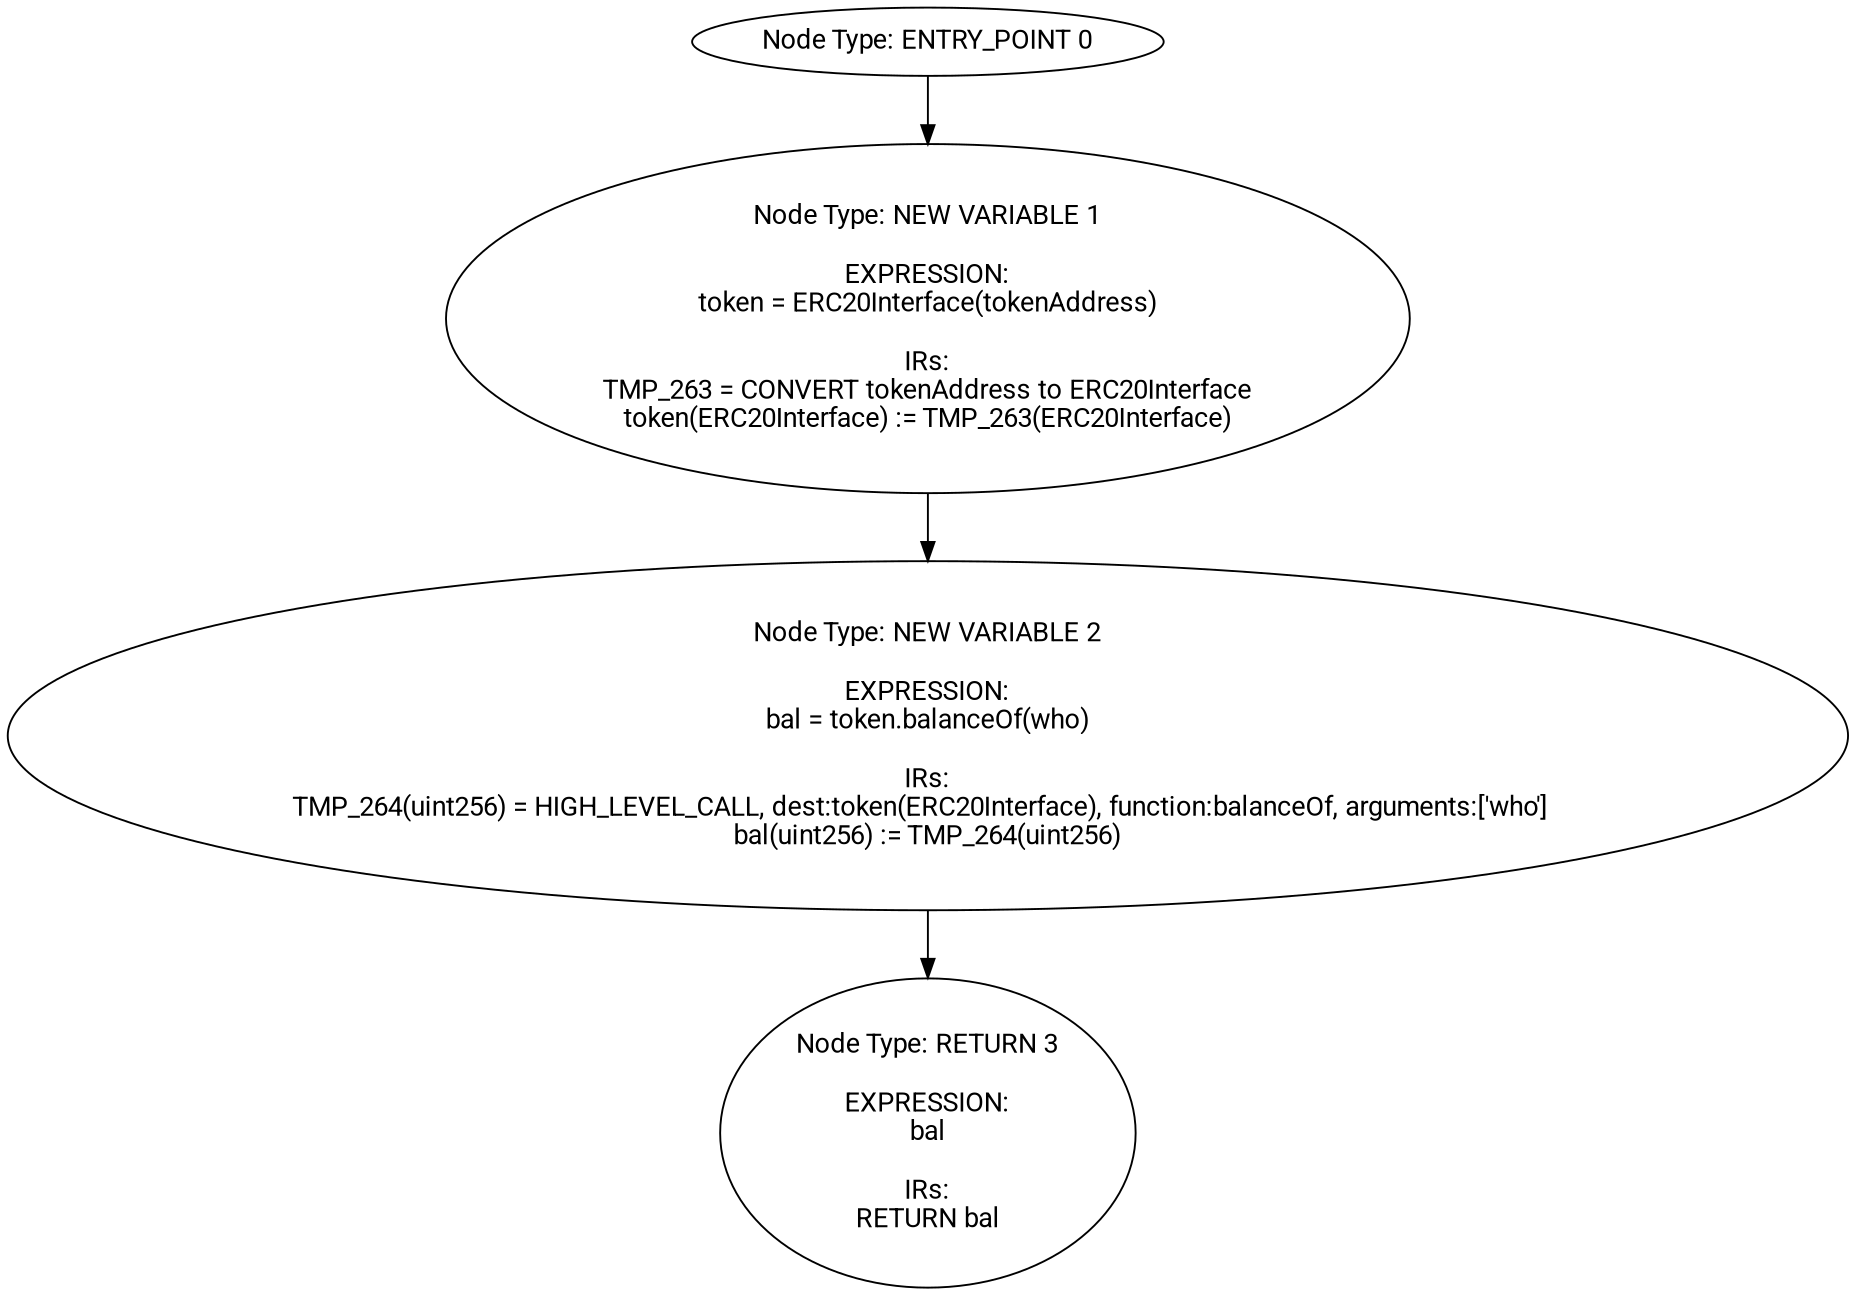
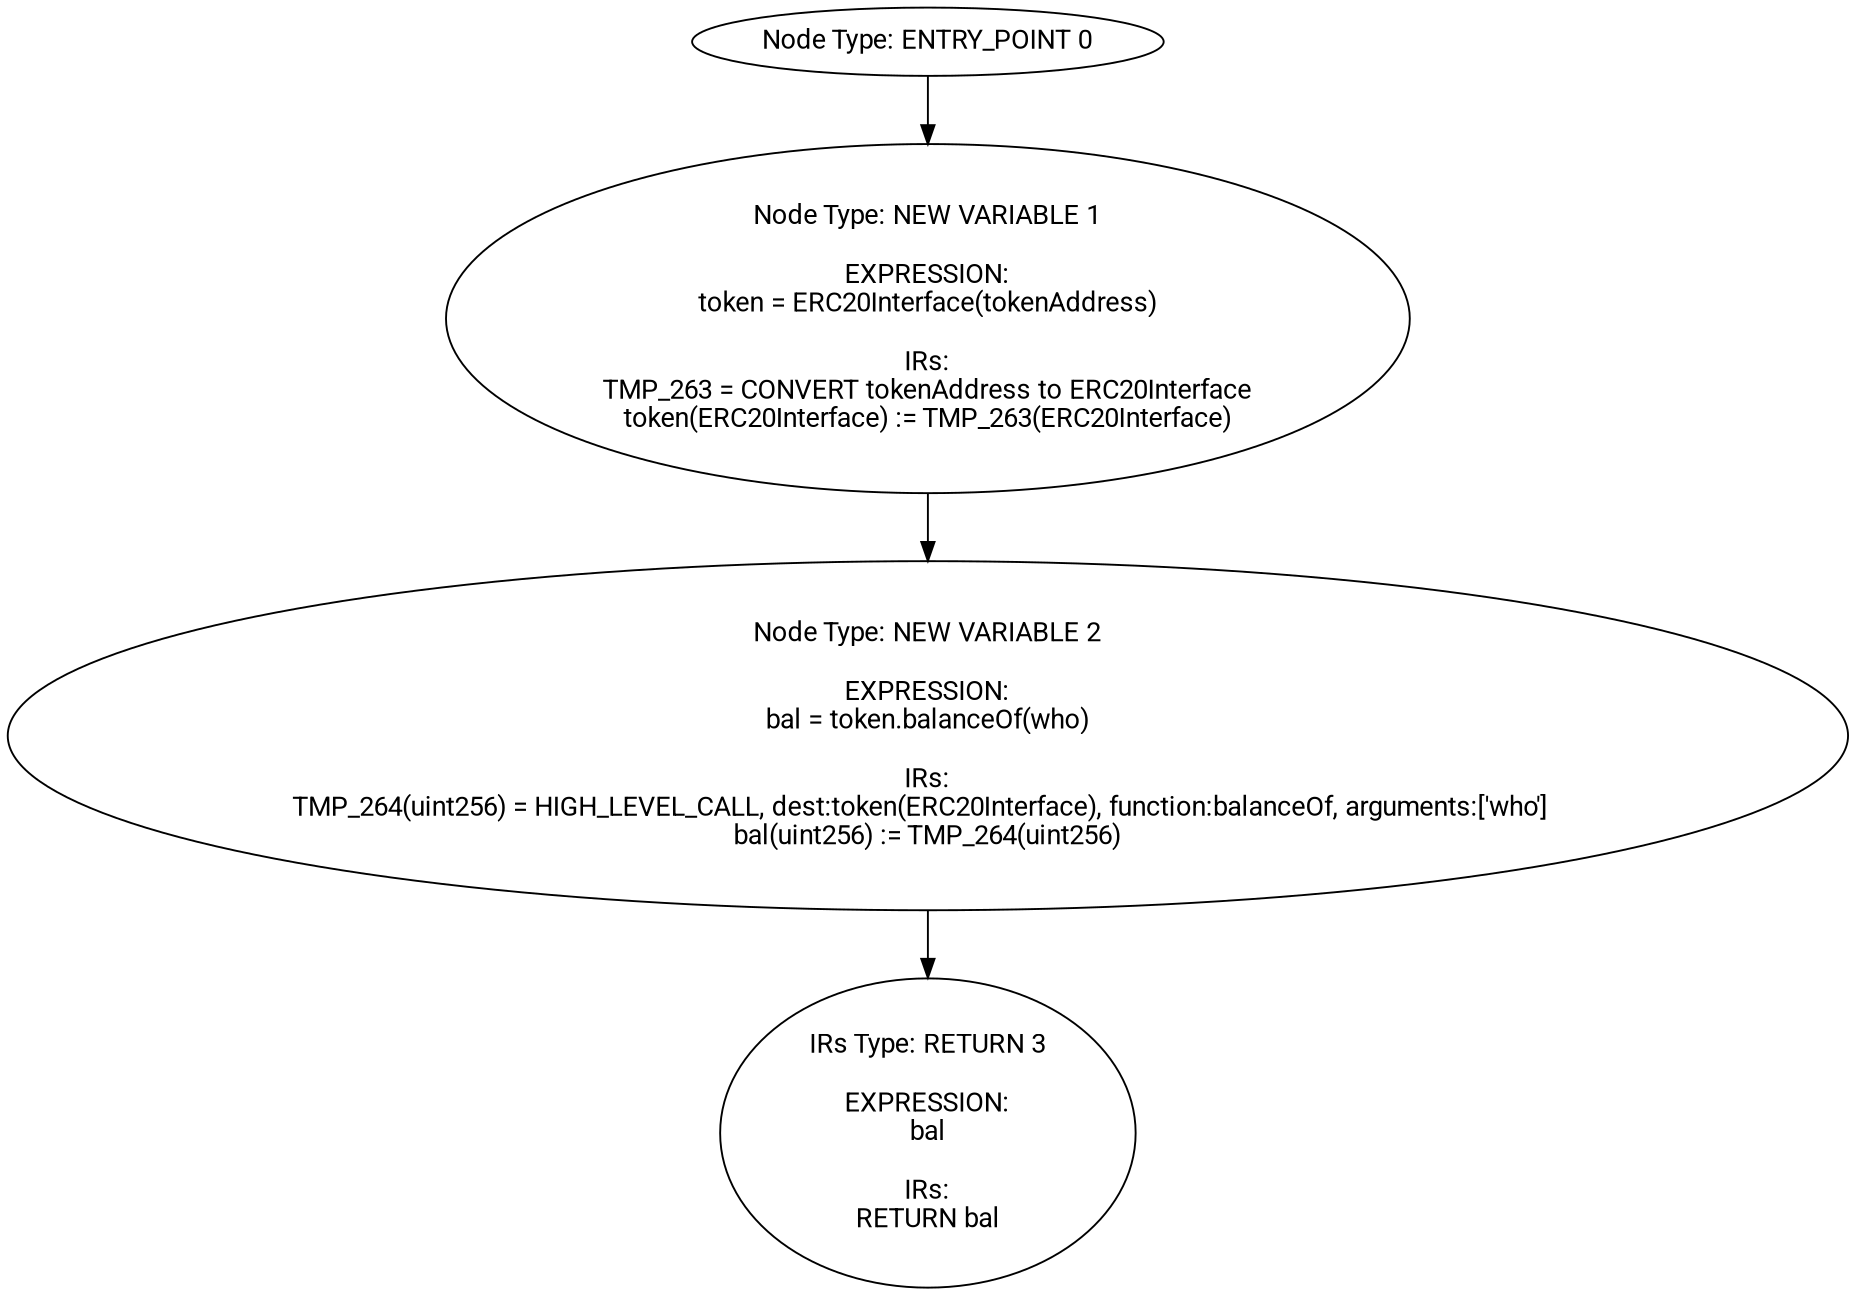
(928, 1133) -> (928, 1133)
